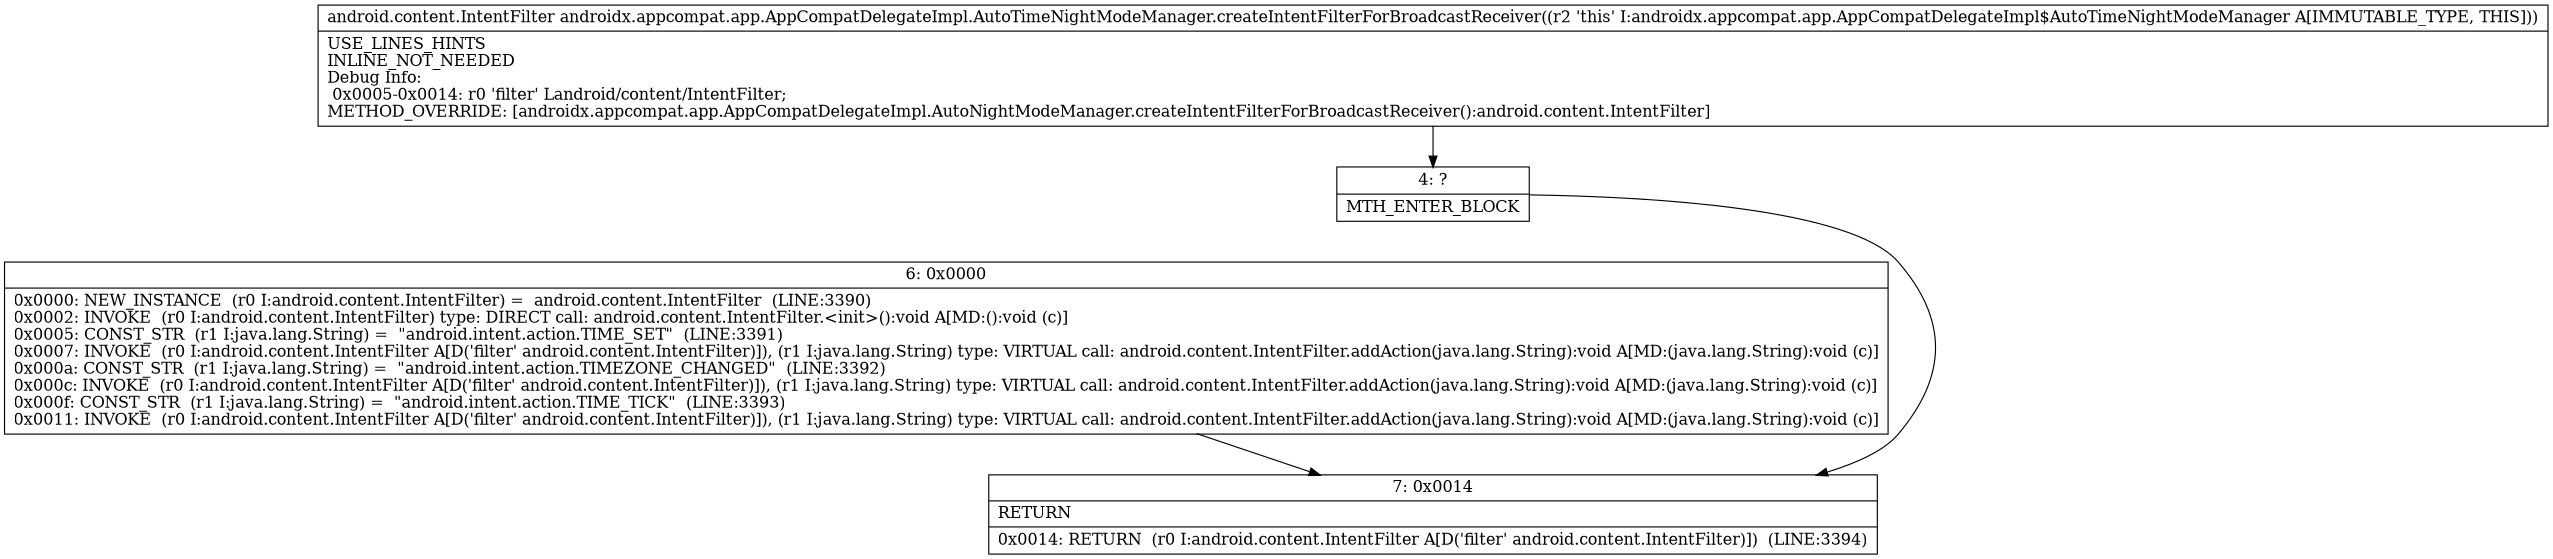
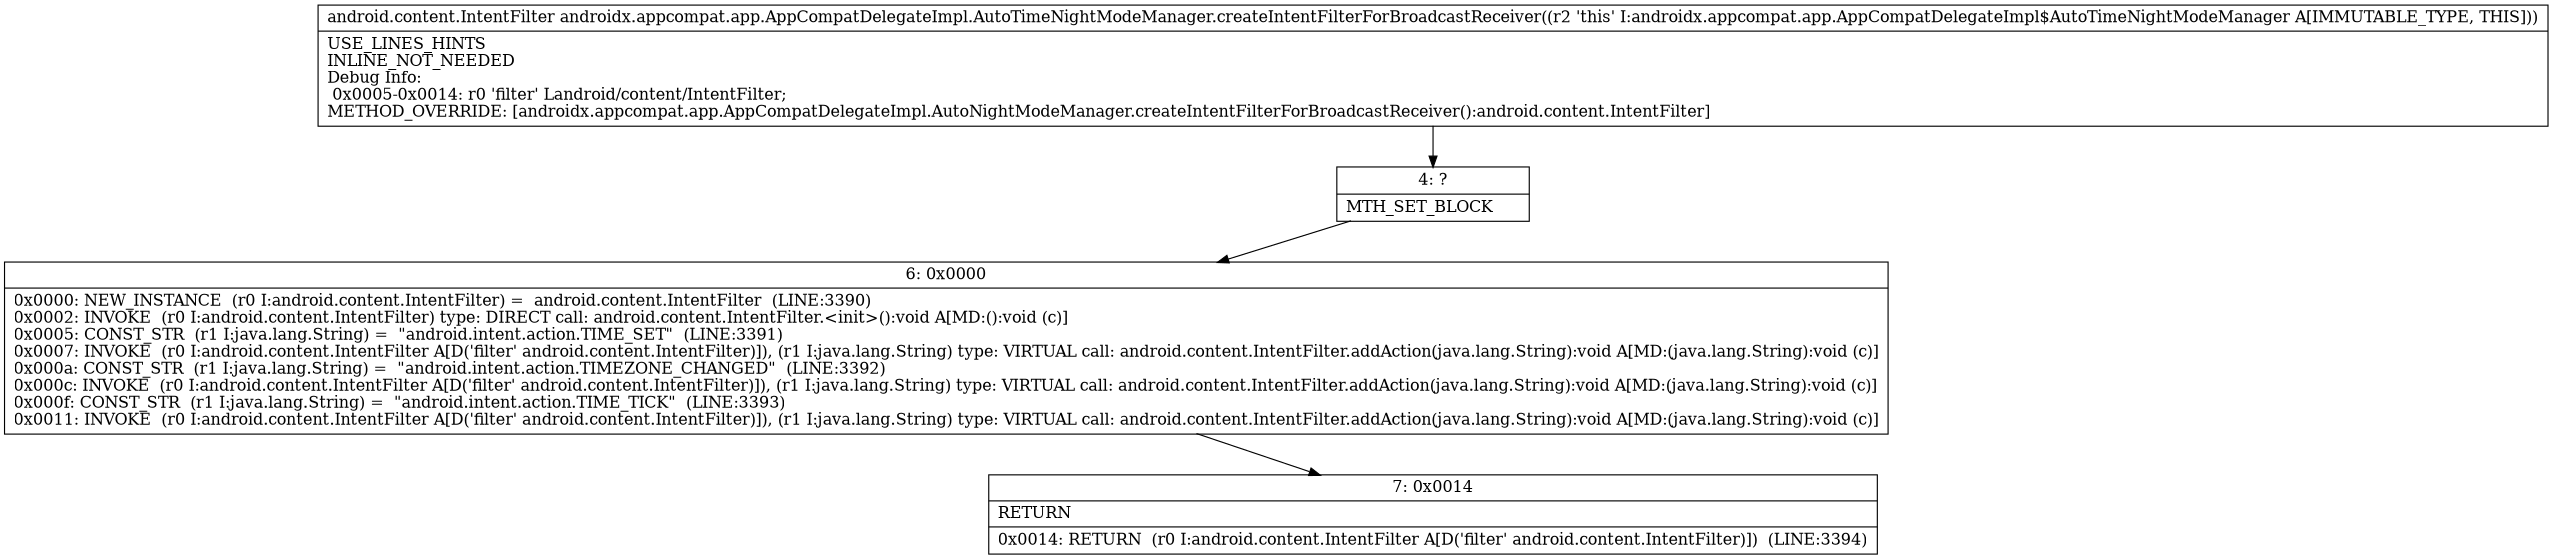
(1433, 207) -> (1419, 207)
(1852, 235) -> (1290, 240)
